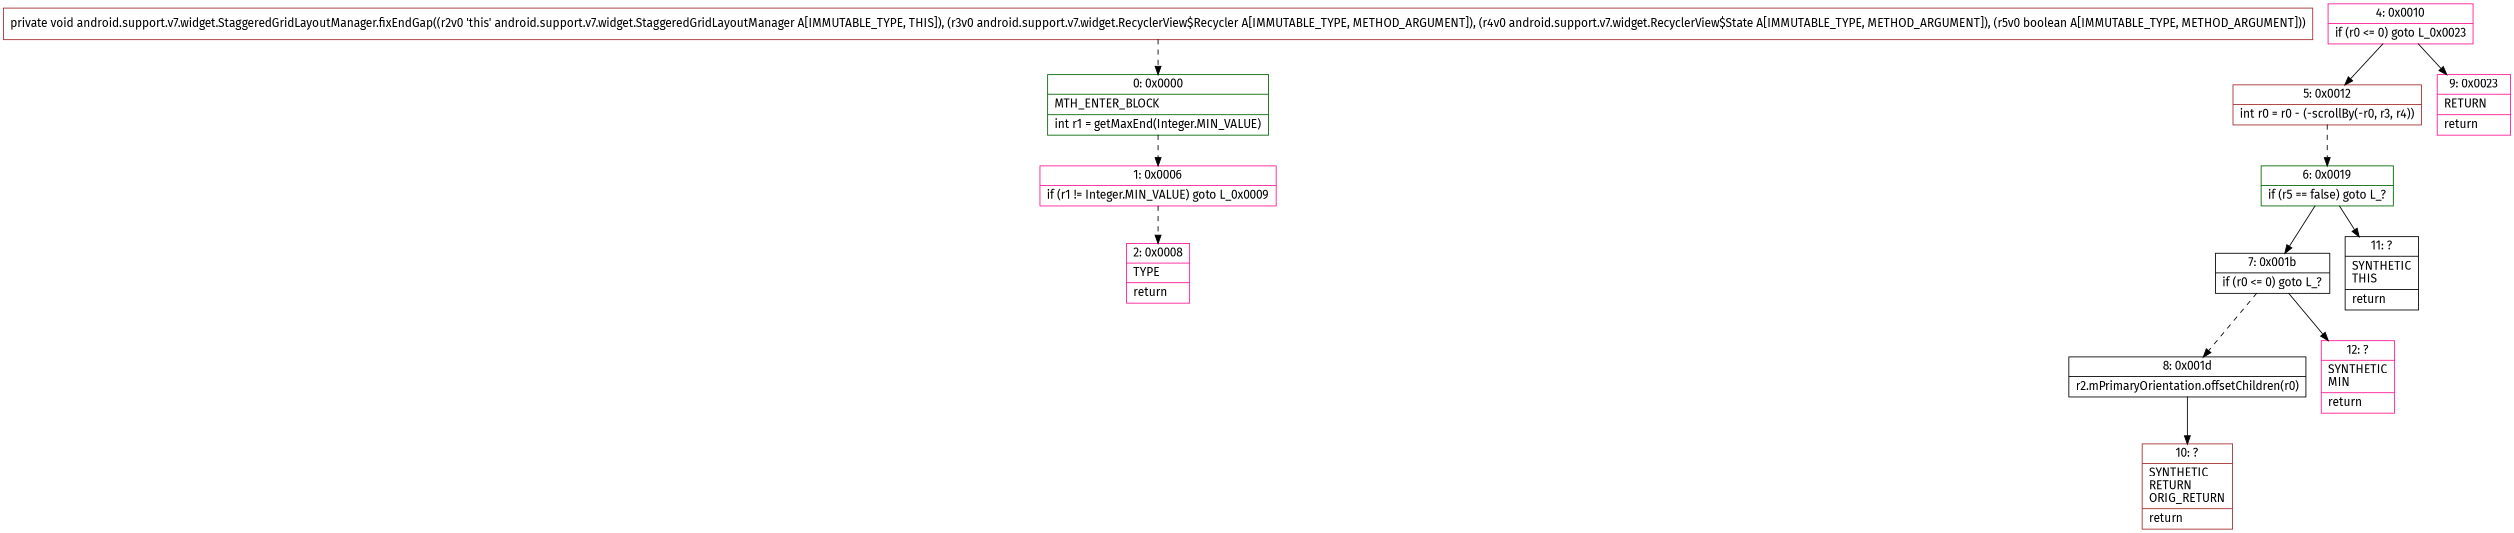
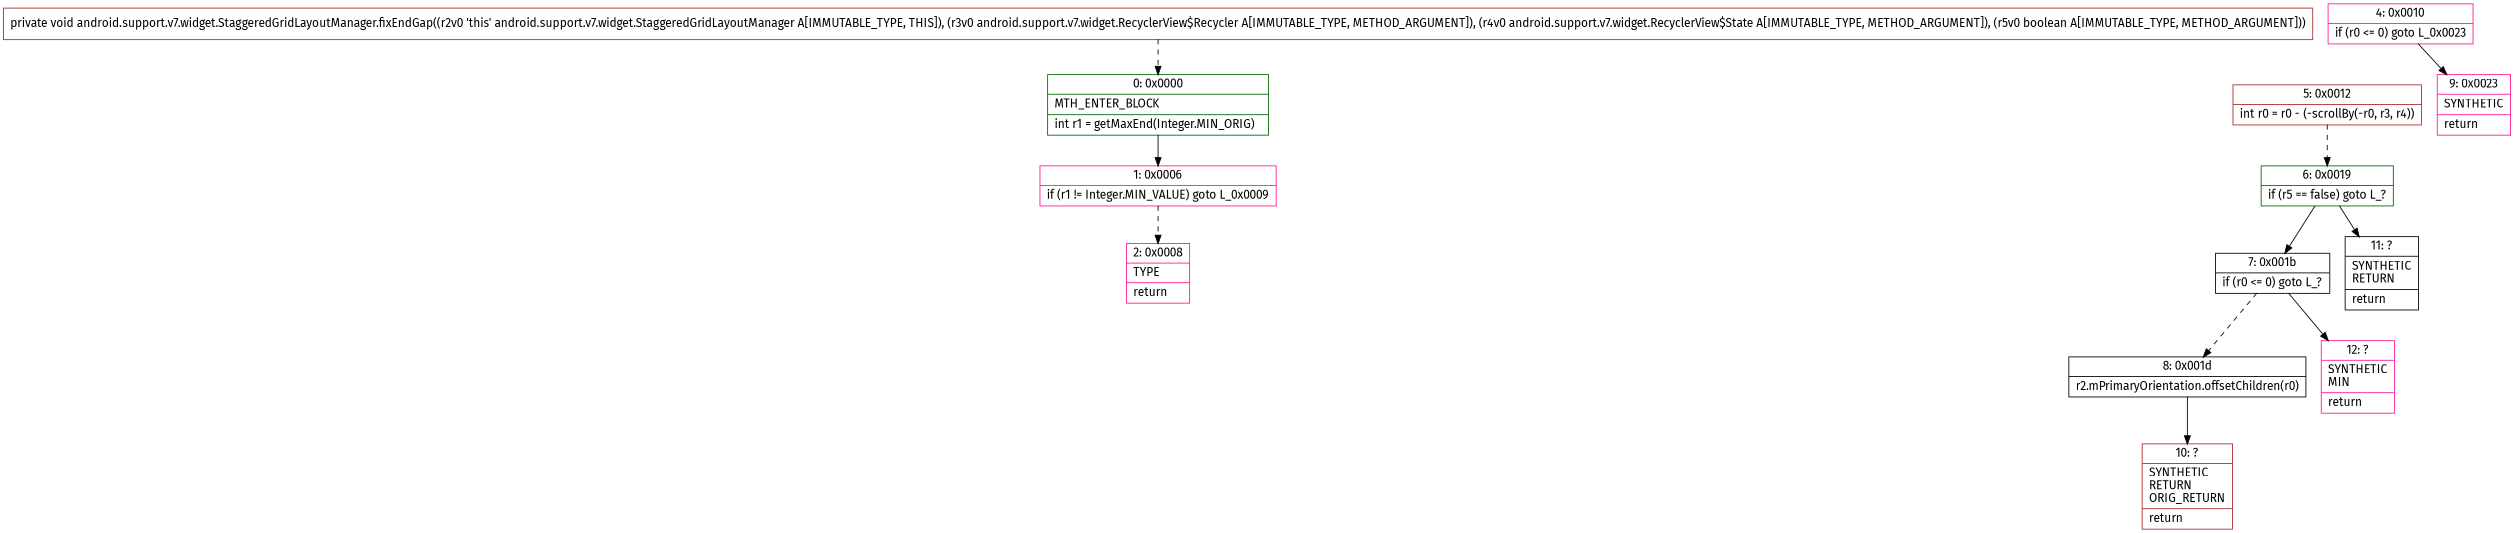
(2367, 61) -> none
(2466, 104) -> (2474, 104)
(1158, 125) -> (1155, 125)
(1158, 146) -> (1158, 146)
(2365, 279) -> (2374, 279)
